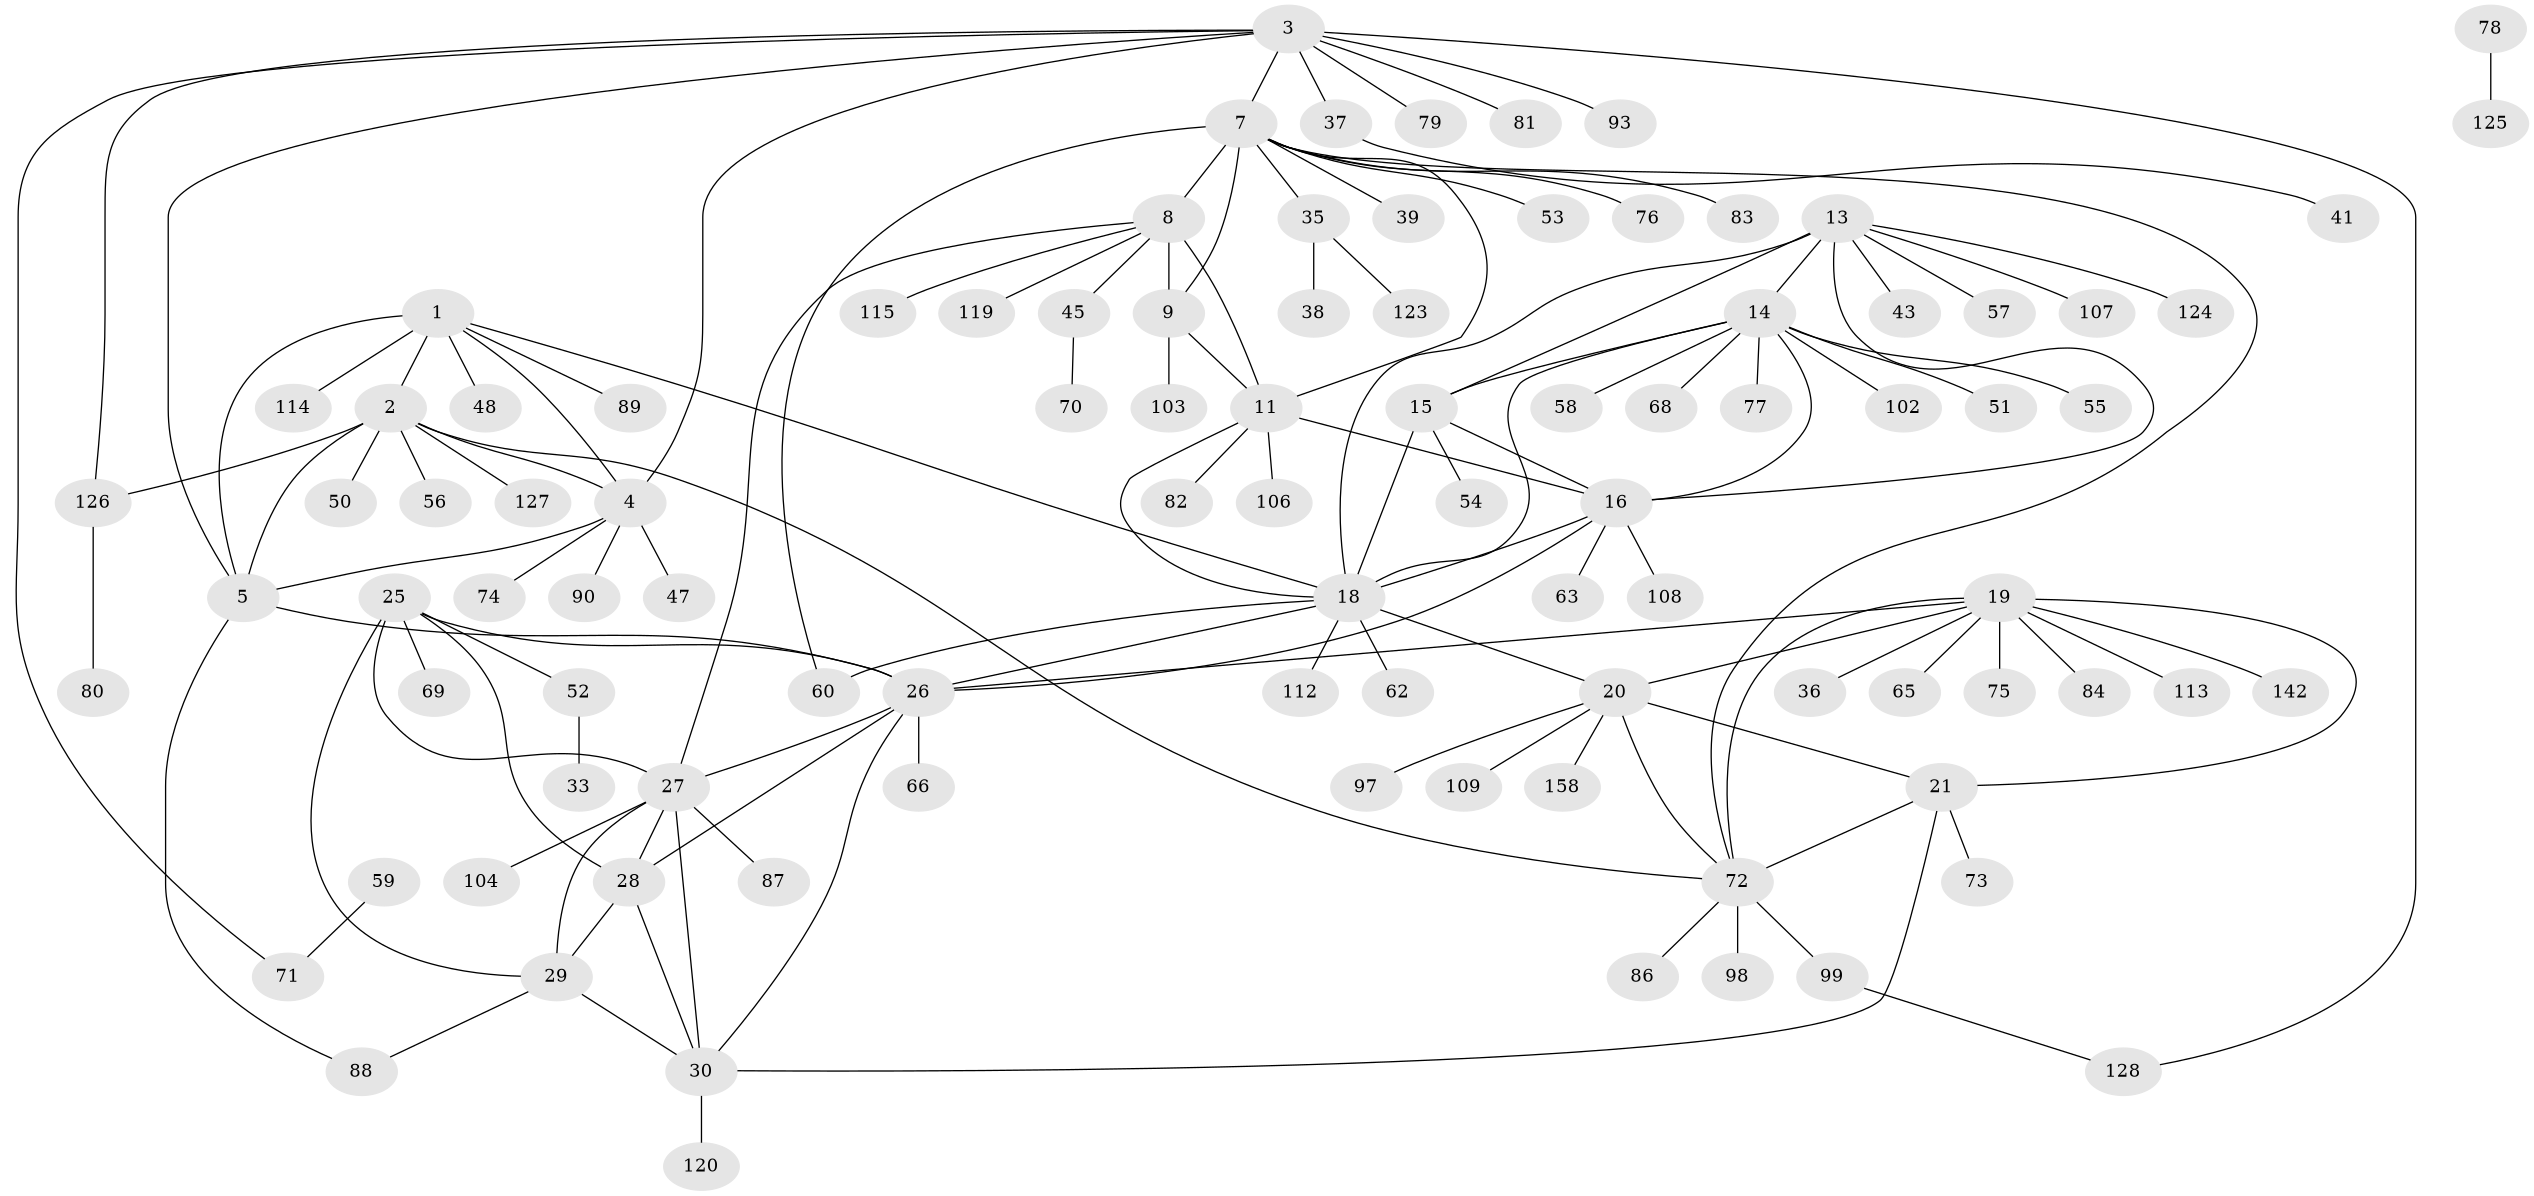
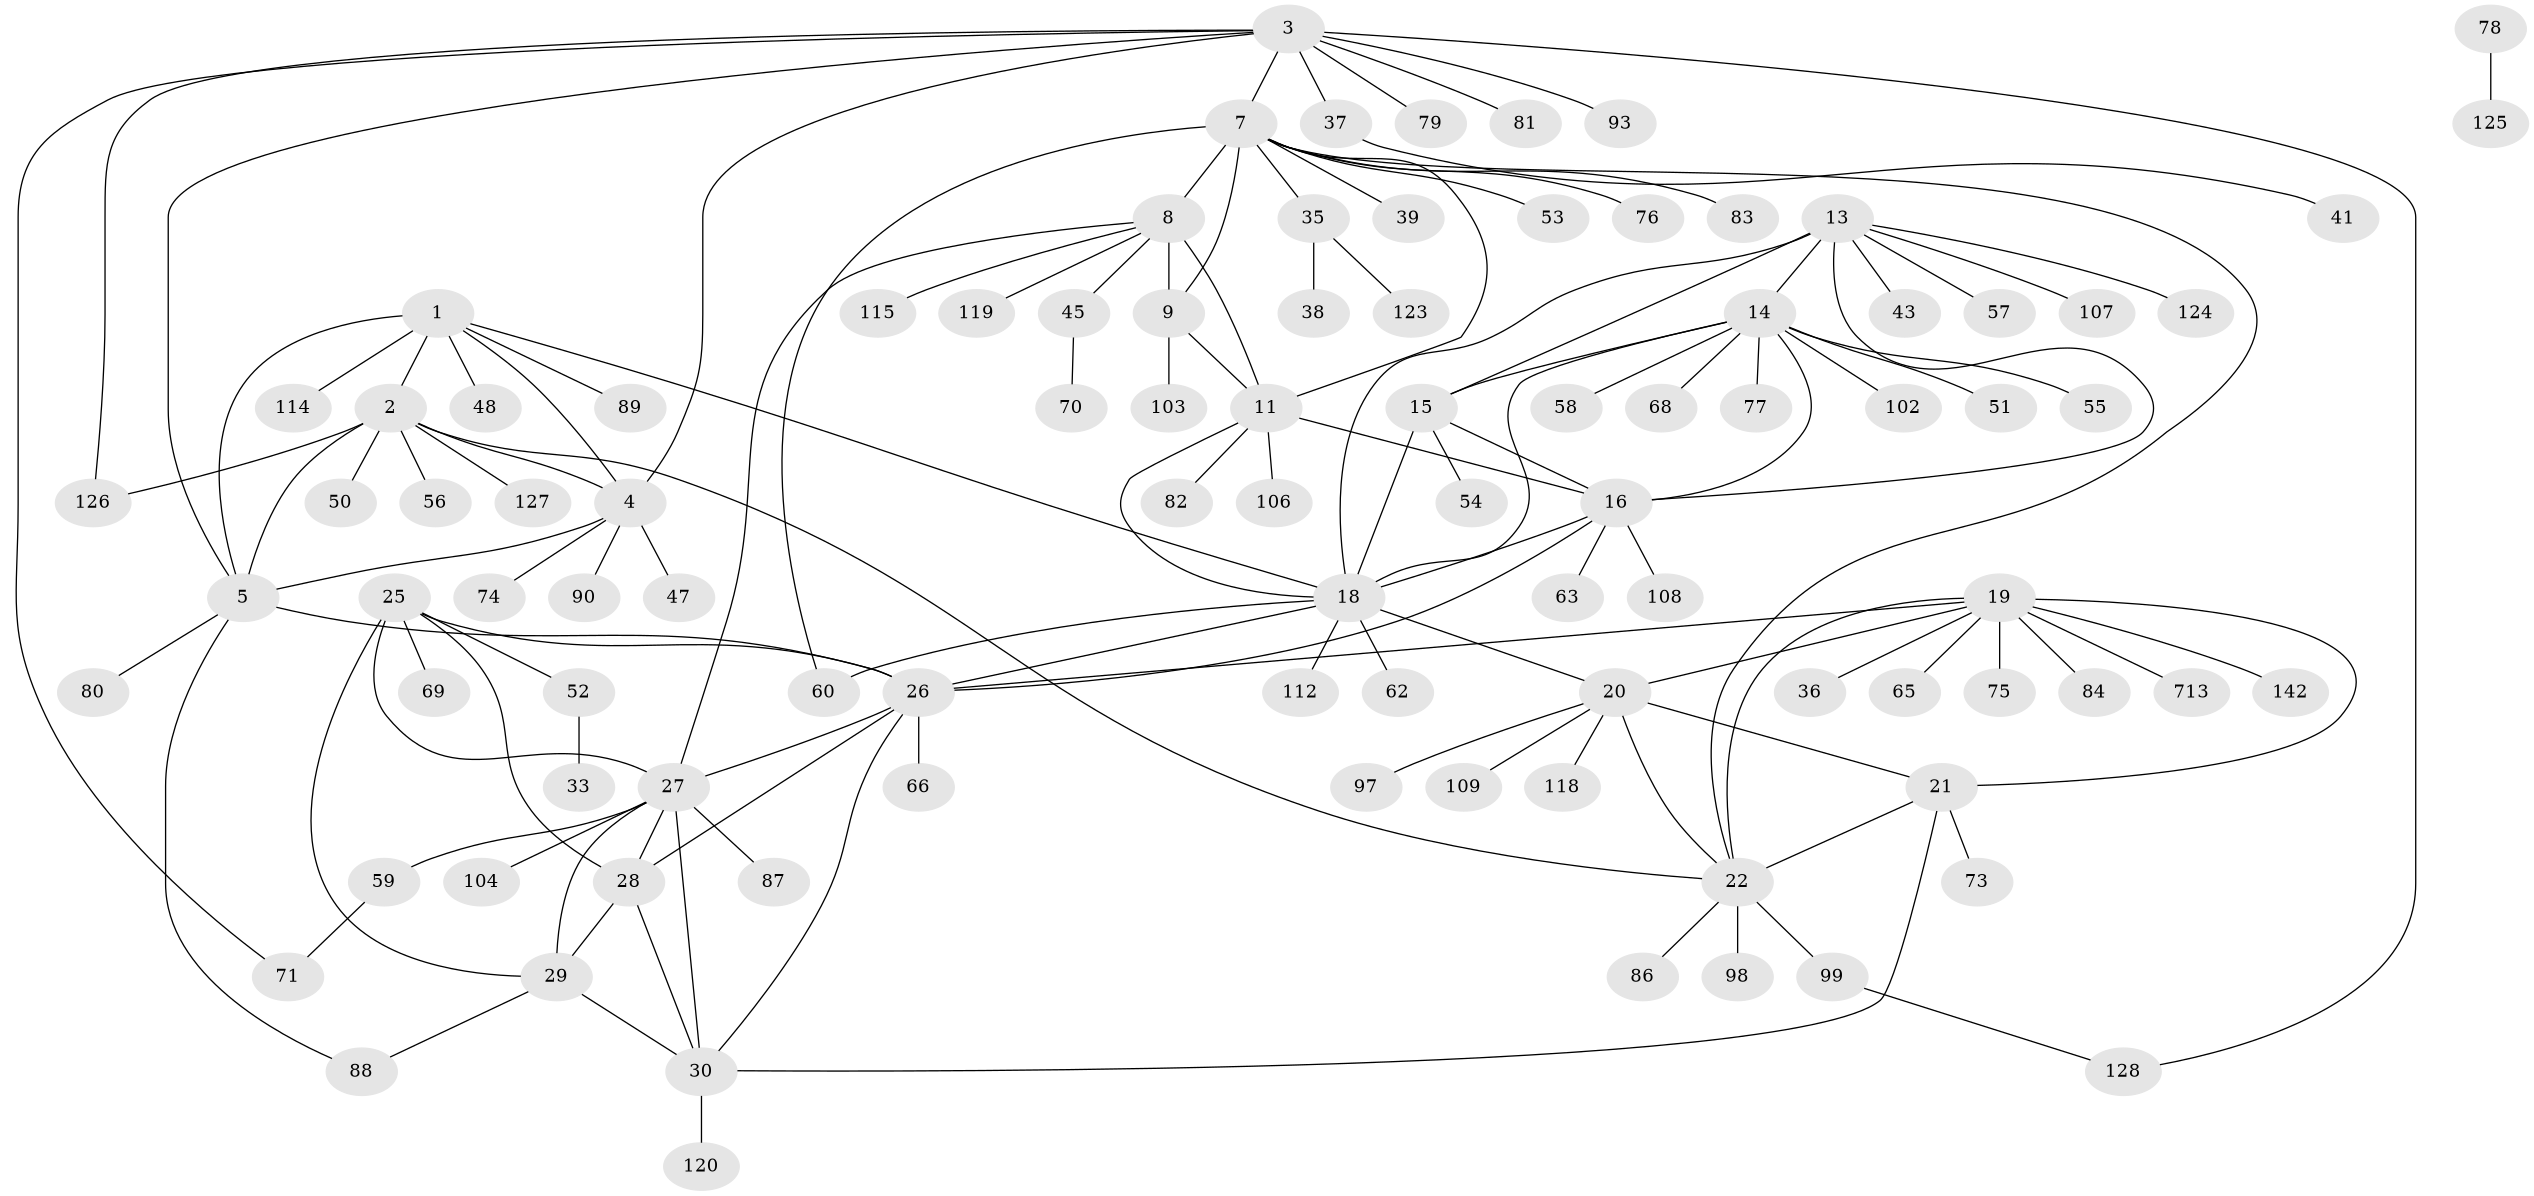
(93, 598) -> (168, 645)
(2192, 693) -> (2192, 693)
(1562, 787) -> (1562, 787)
none -> (529, 835)
(1738, 882) -> (1738, 882)
